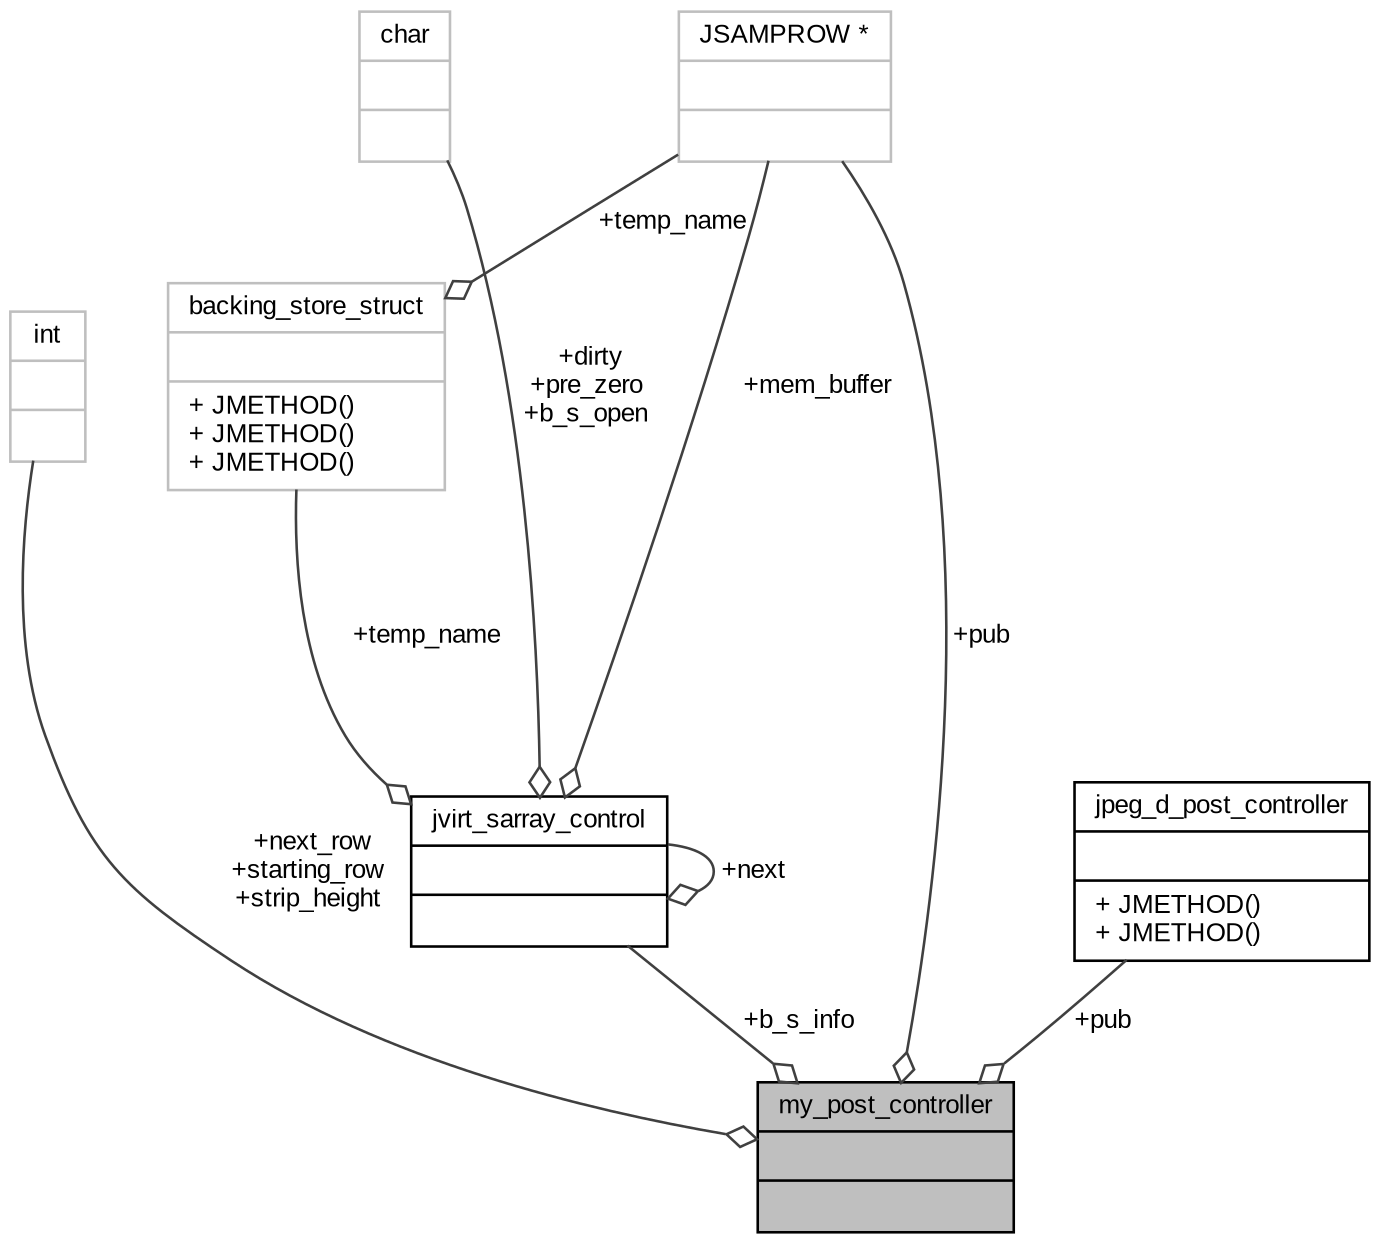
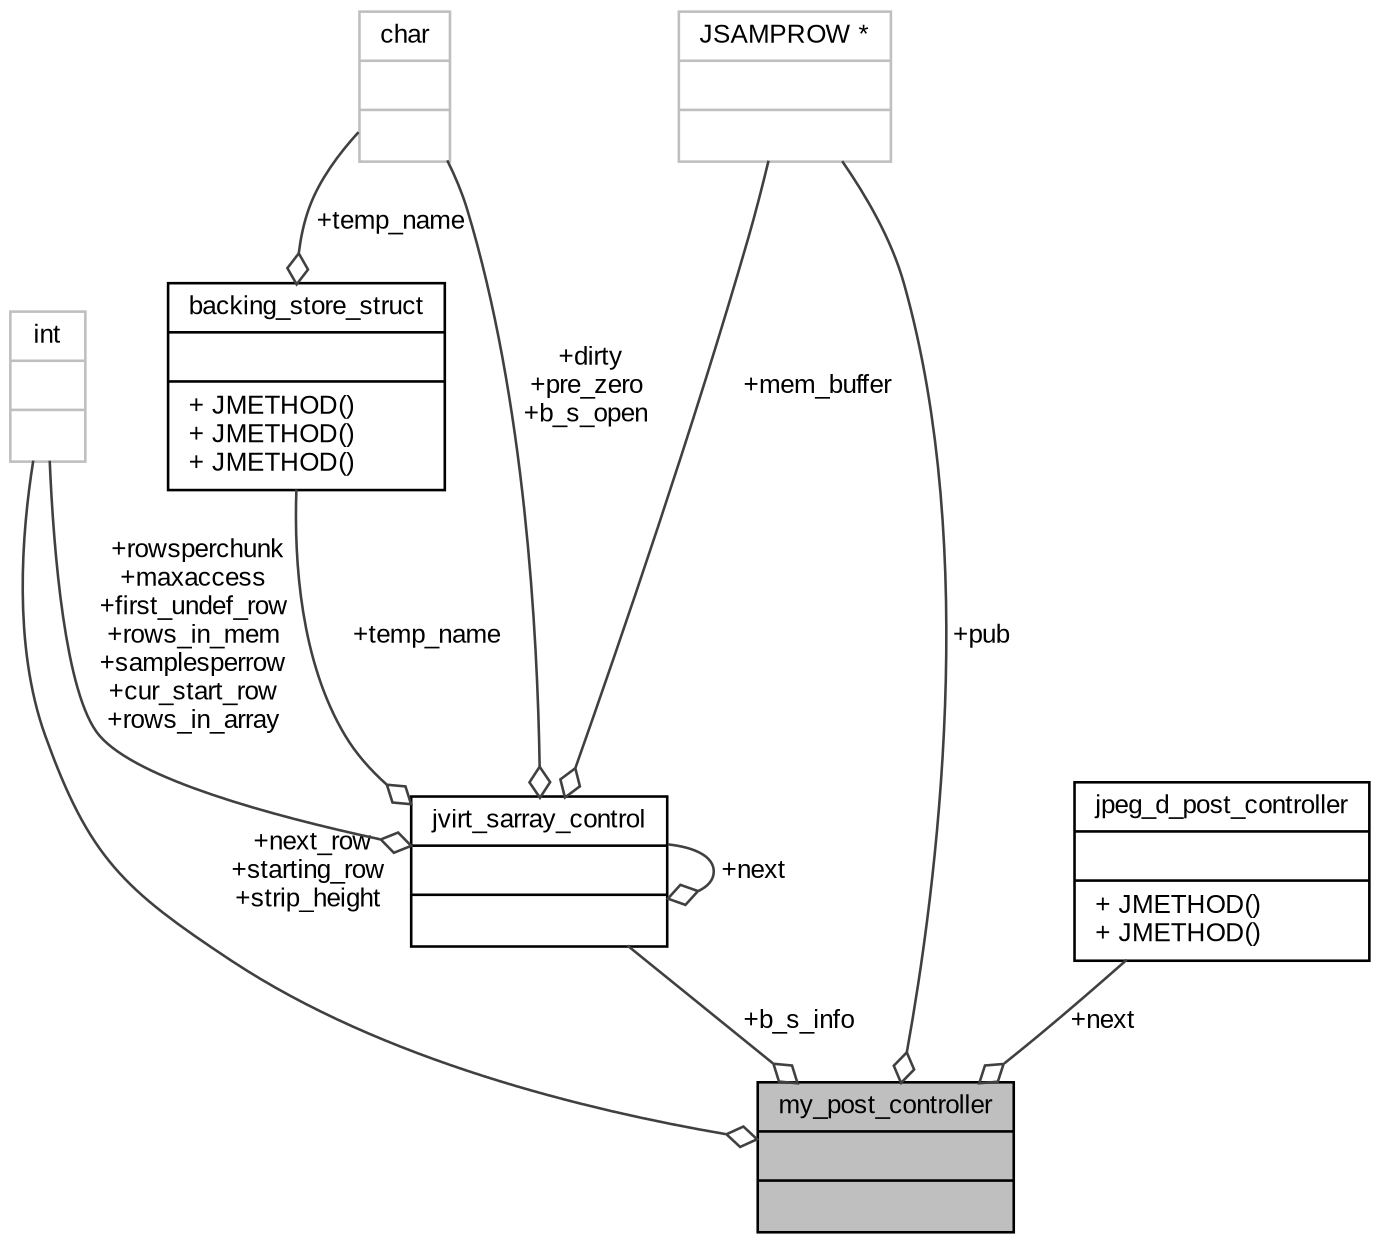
(575, 218) -> (318, 188)
(306, 387) -> (306, 387)
none -> (107, 742)
(1099, 1022) -> (1099, 1022)
